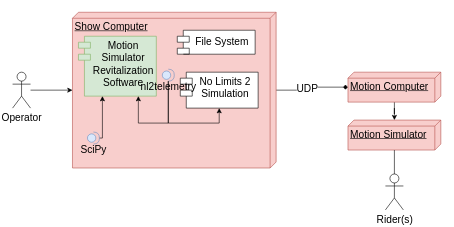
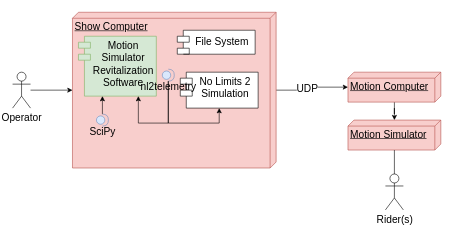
(342, 87) -> (342, 87)
(93, 138) -> (102, 120)
